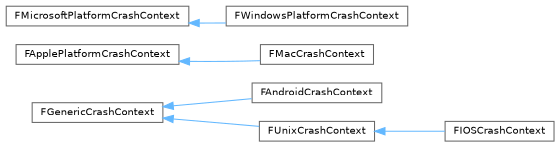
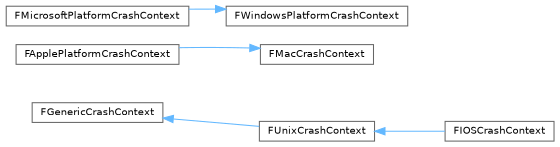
(213, 23) -> (202, 9)
(225, 61) -> (214, 47)
(317, 93) -> none
